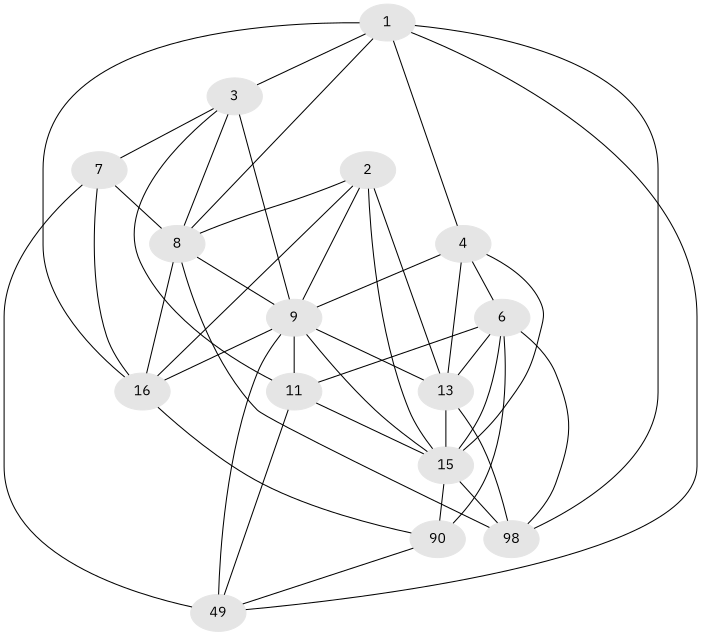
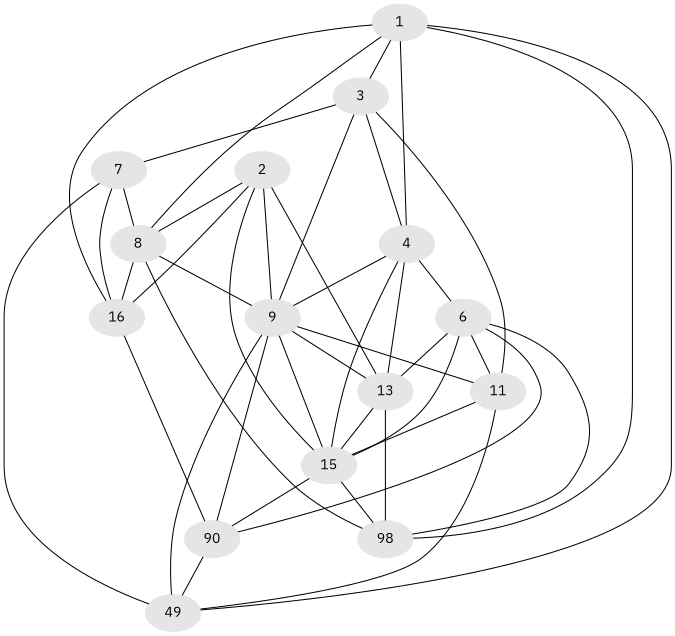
(206, 170) -> (384, 170)
(210, 358) -> (245, 419)
